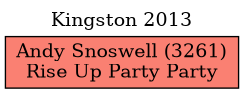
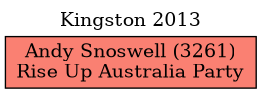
(122, 62) -> (131, 62)
